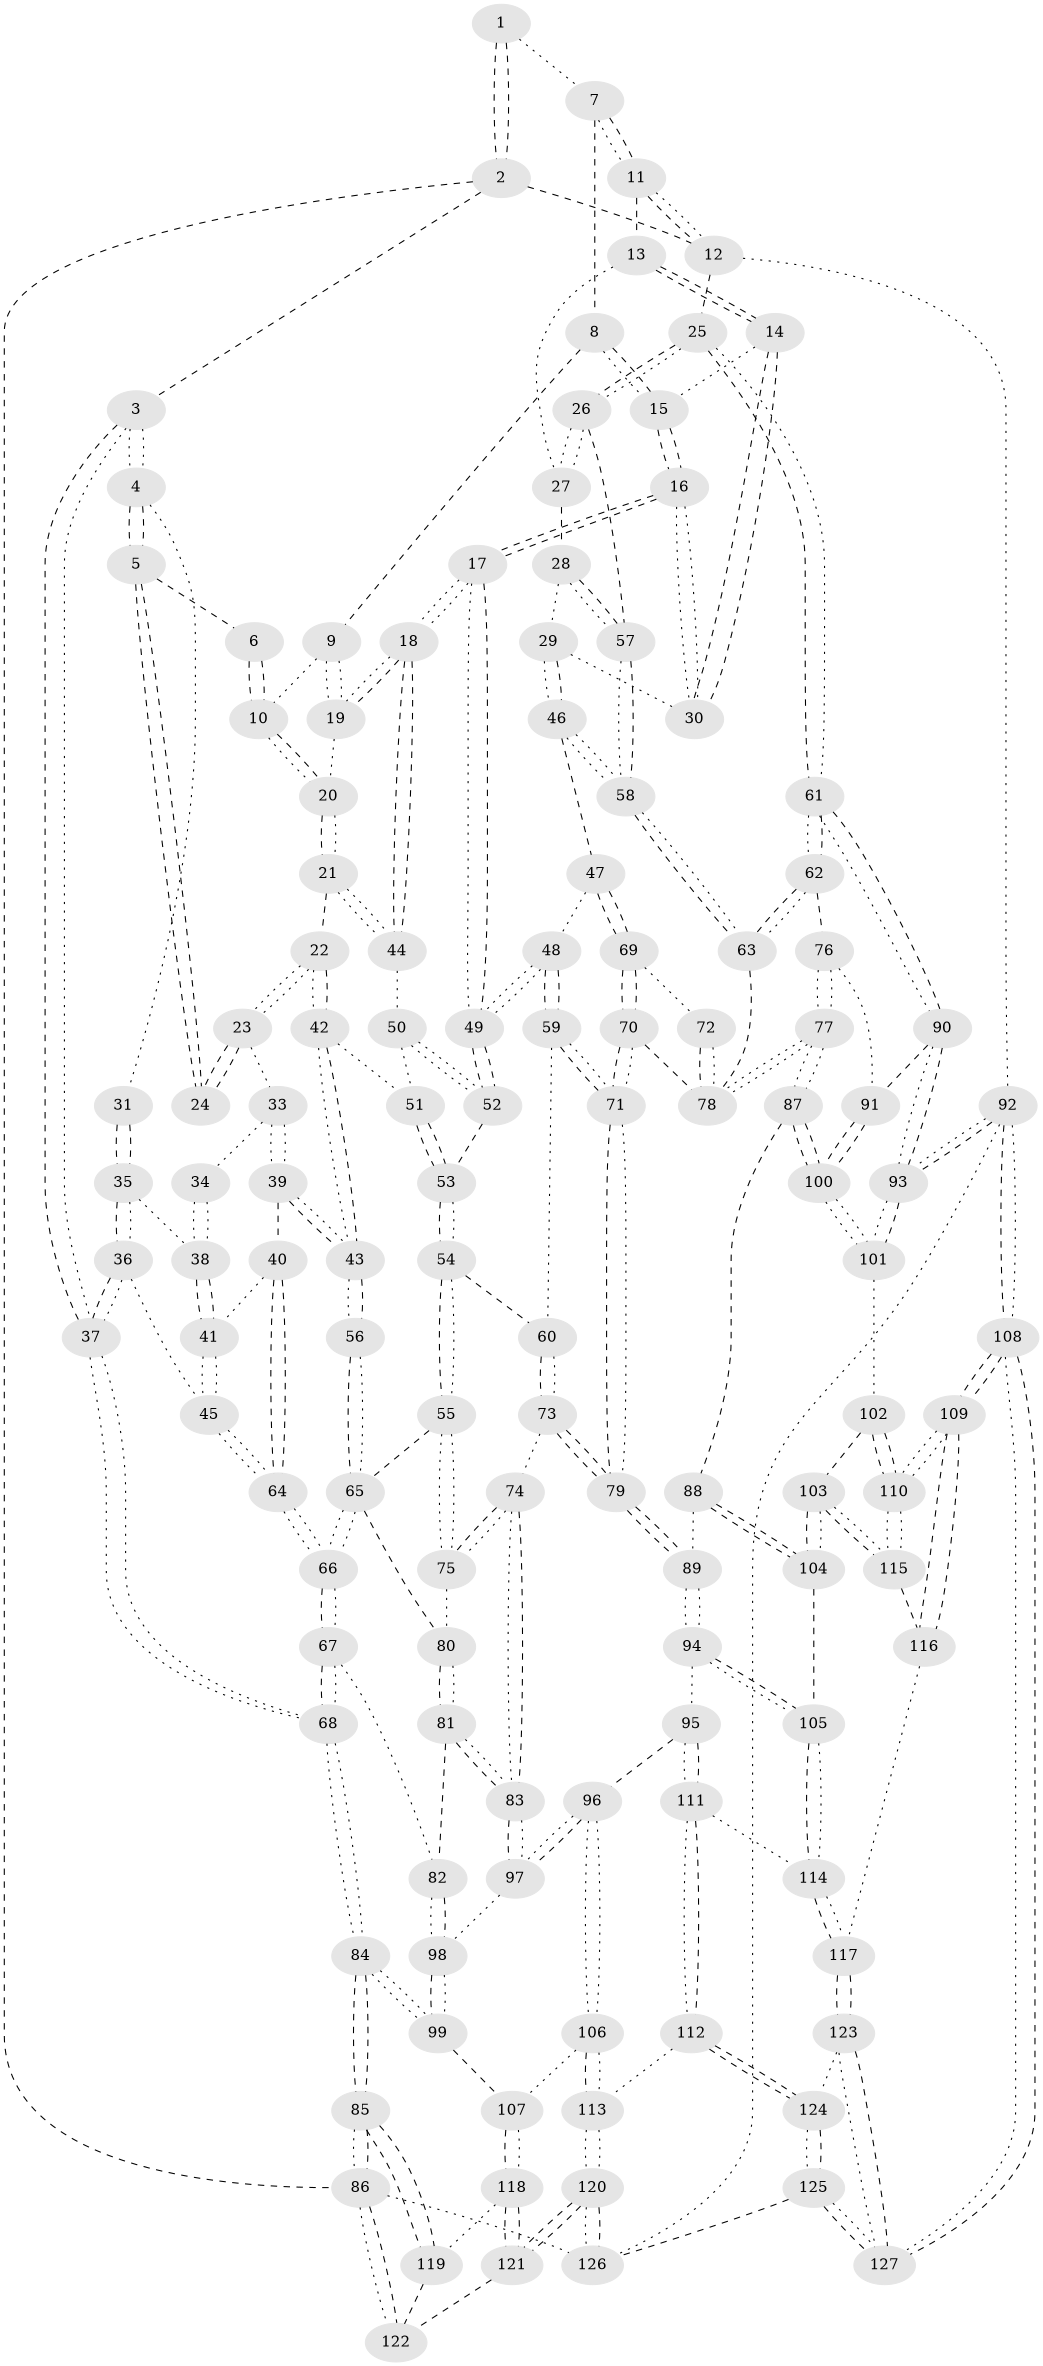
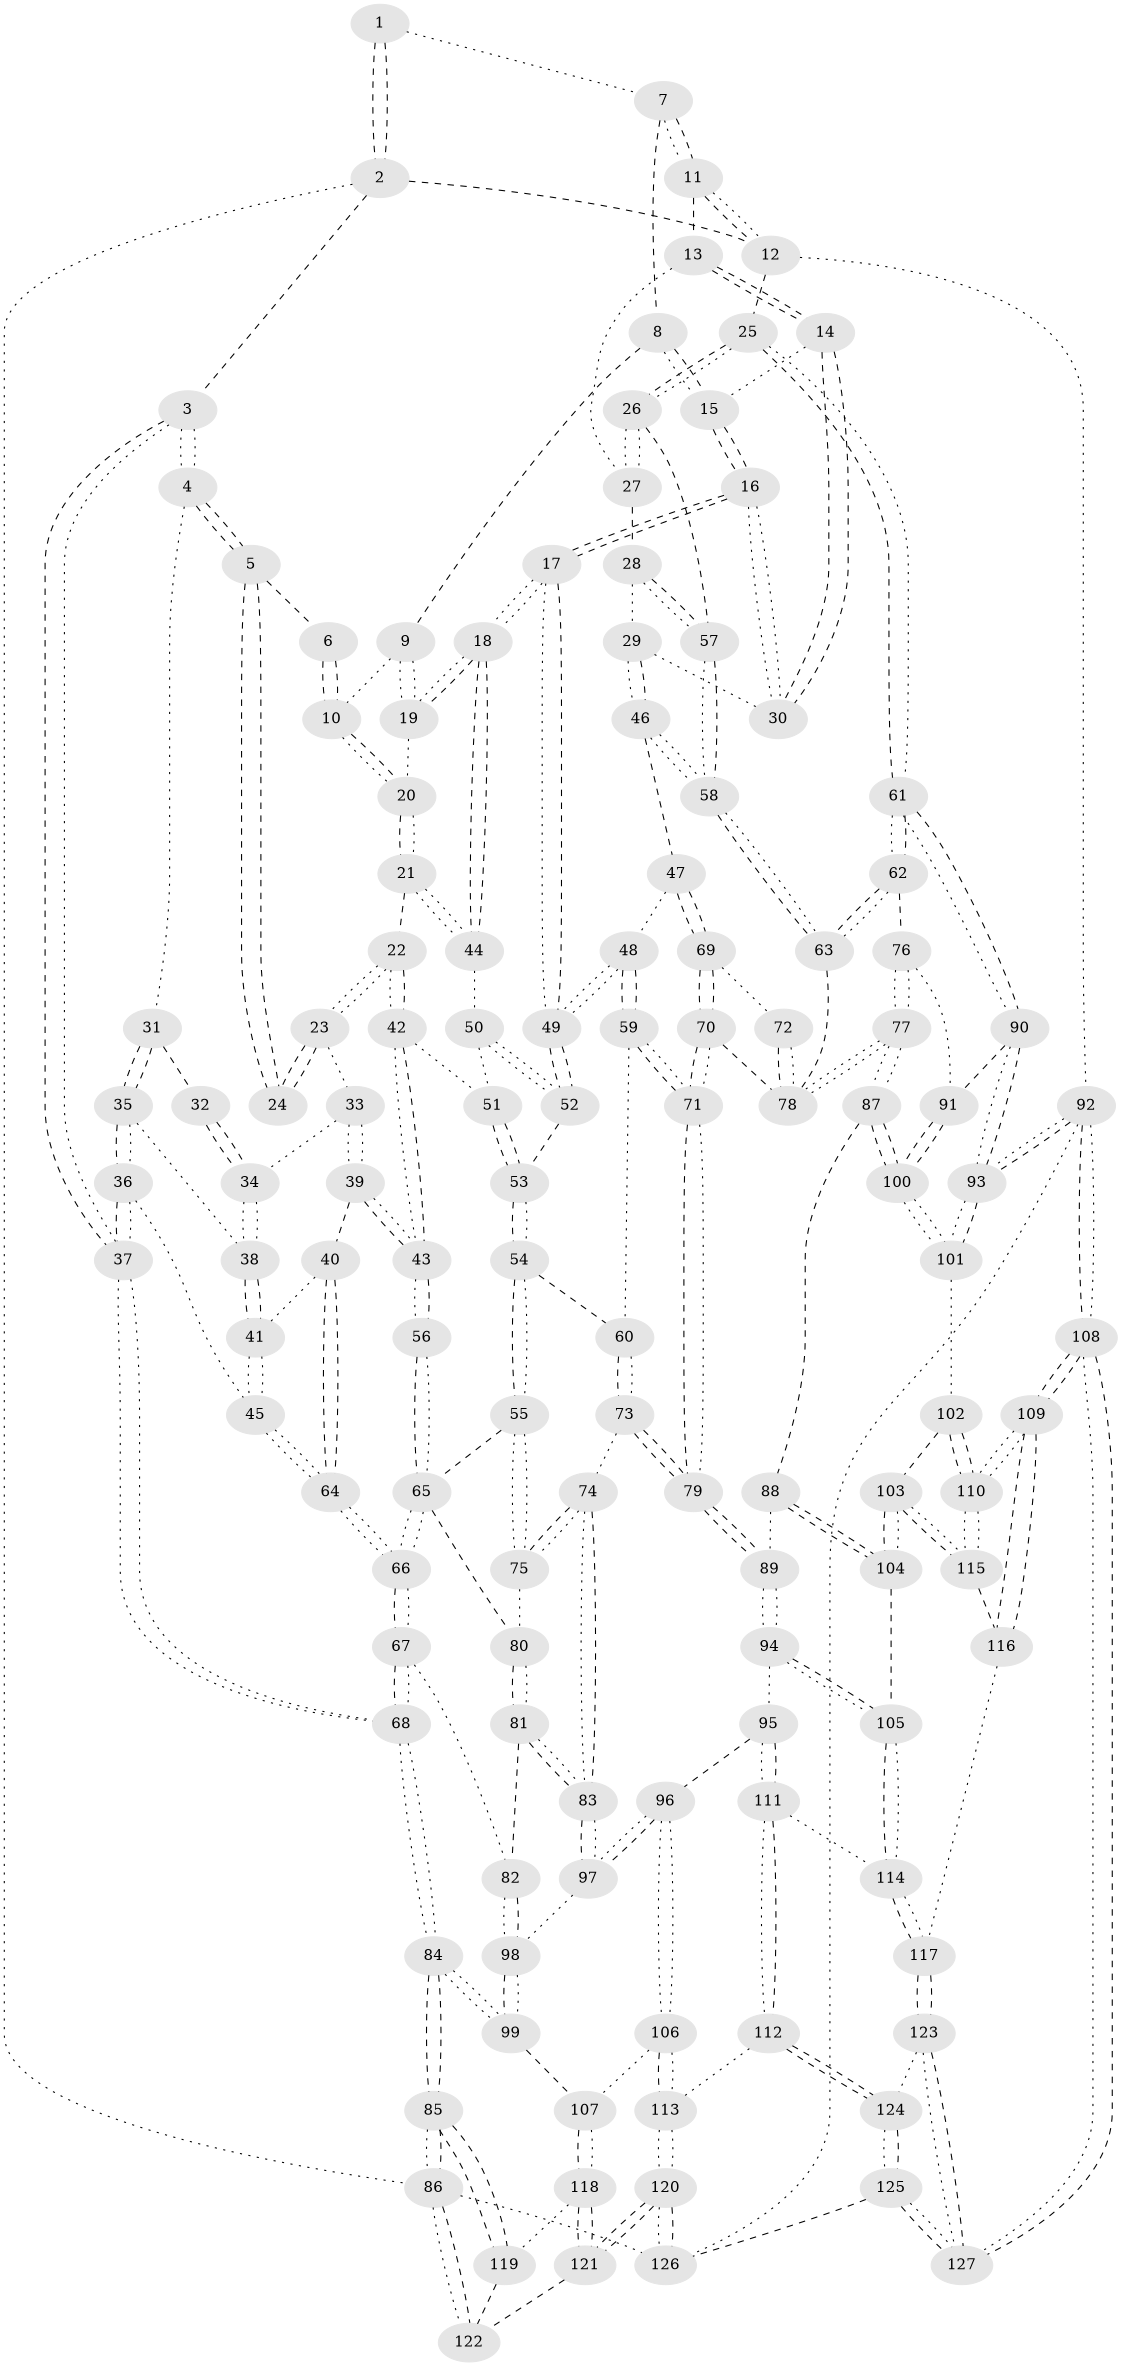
none -> (201, 1106)
(4, 1126) -> (4, 1209)
